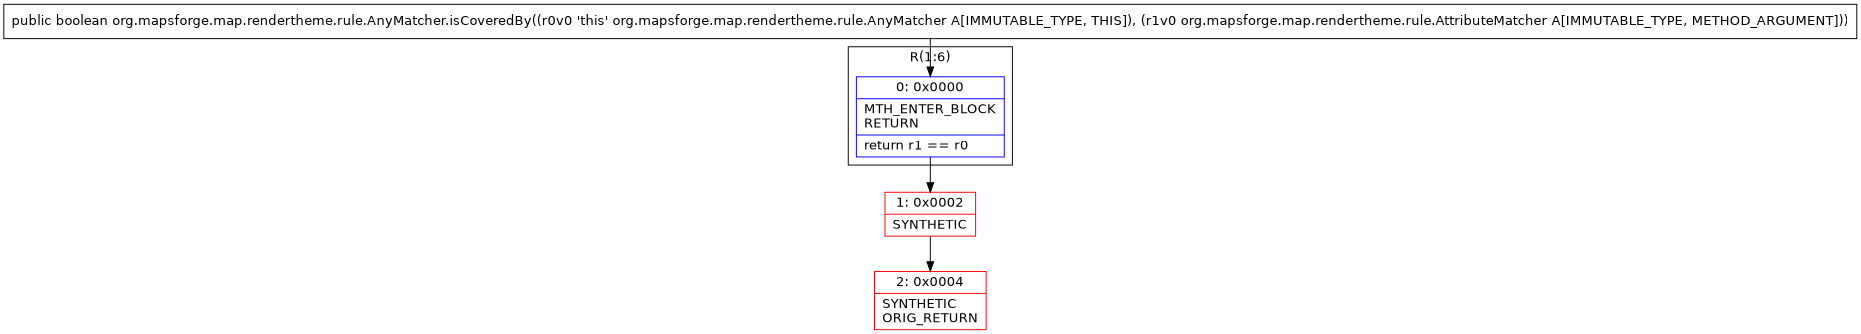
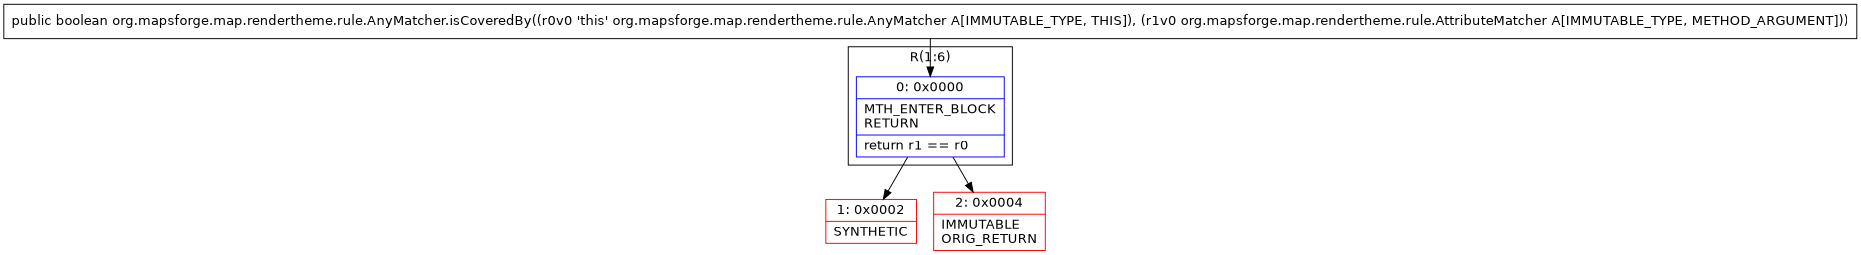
(930, 249) -> (961, 171)
(920, 304) -> (981, 225)
